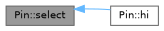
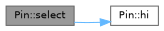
(98, 9) -> (87, 23)
